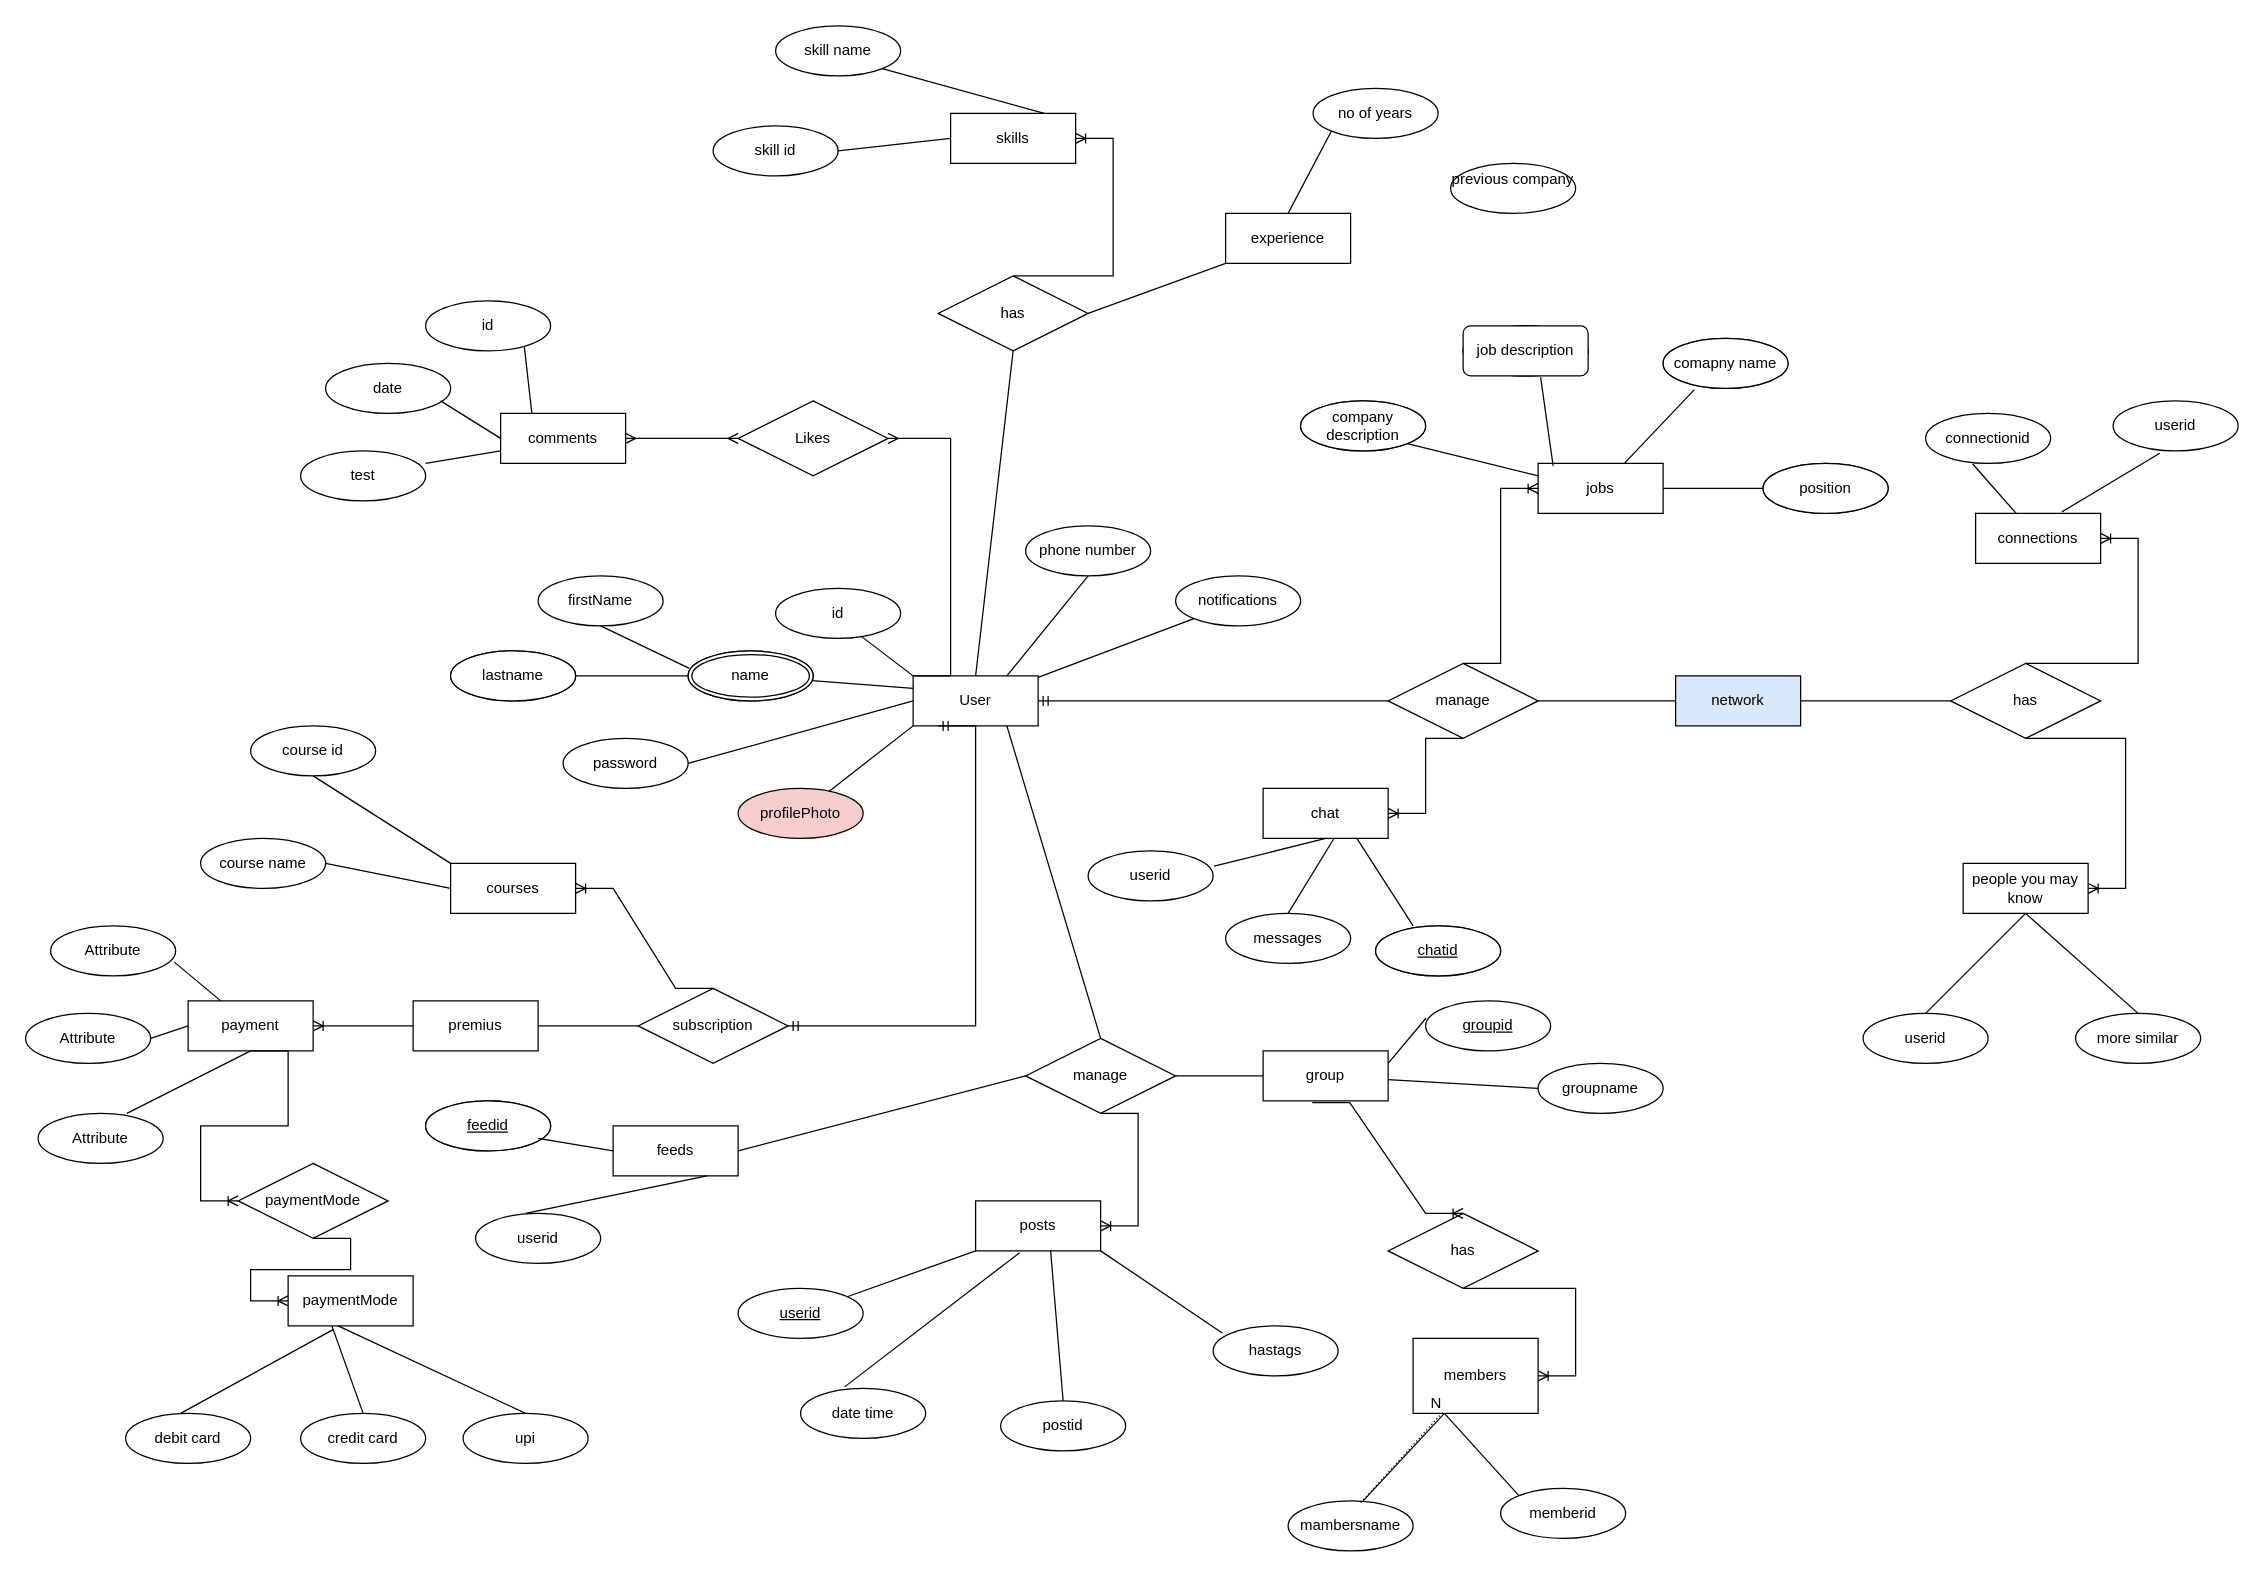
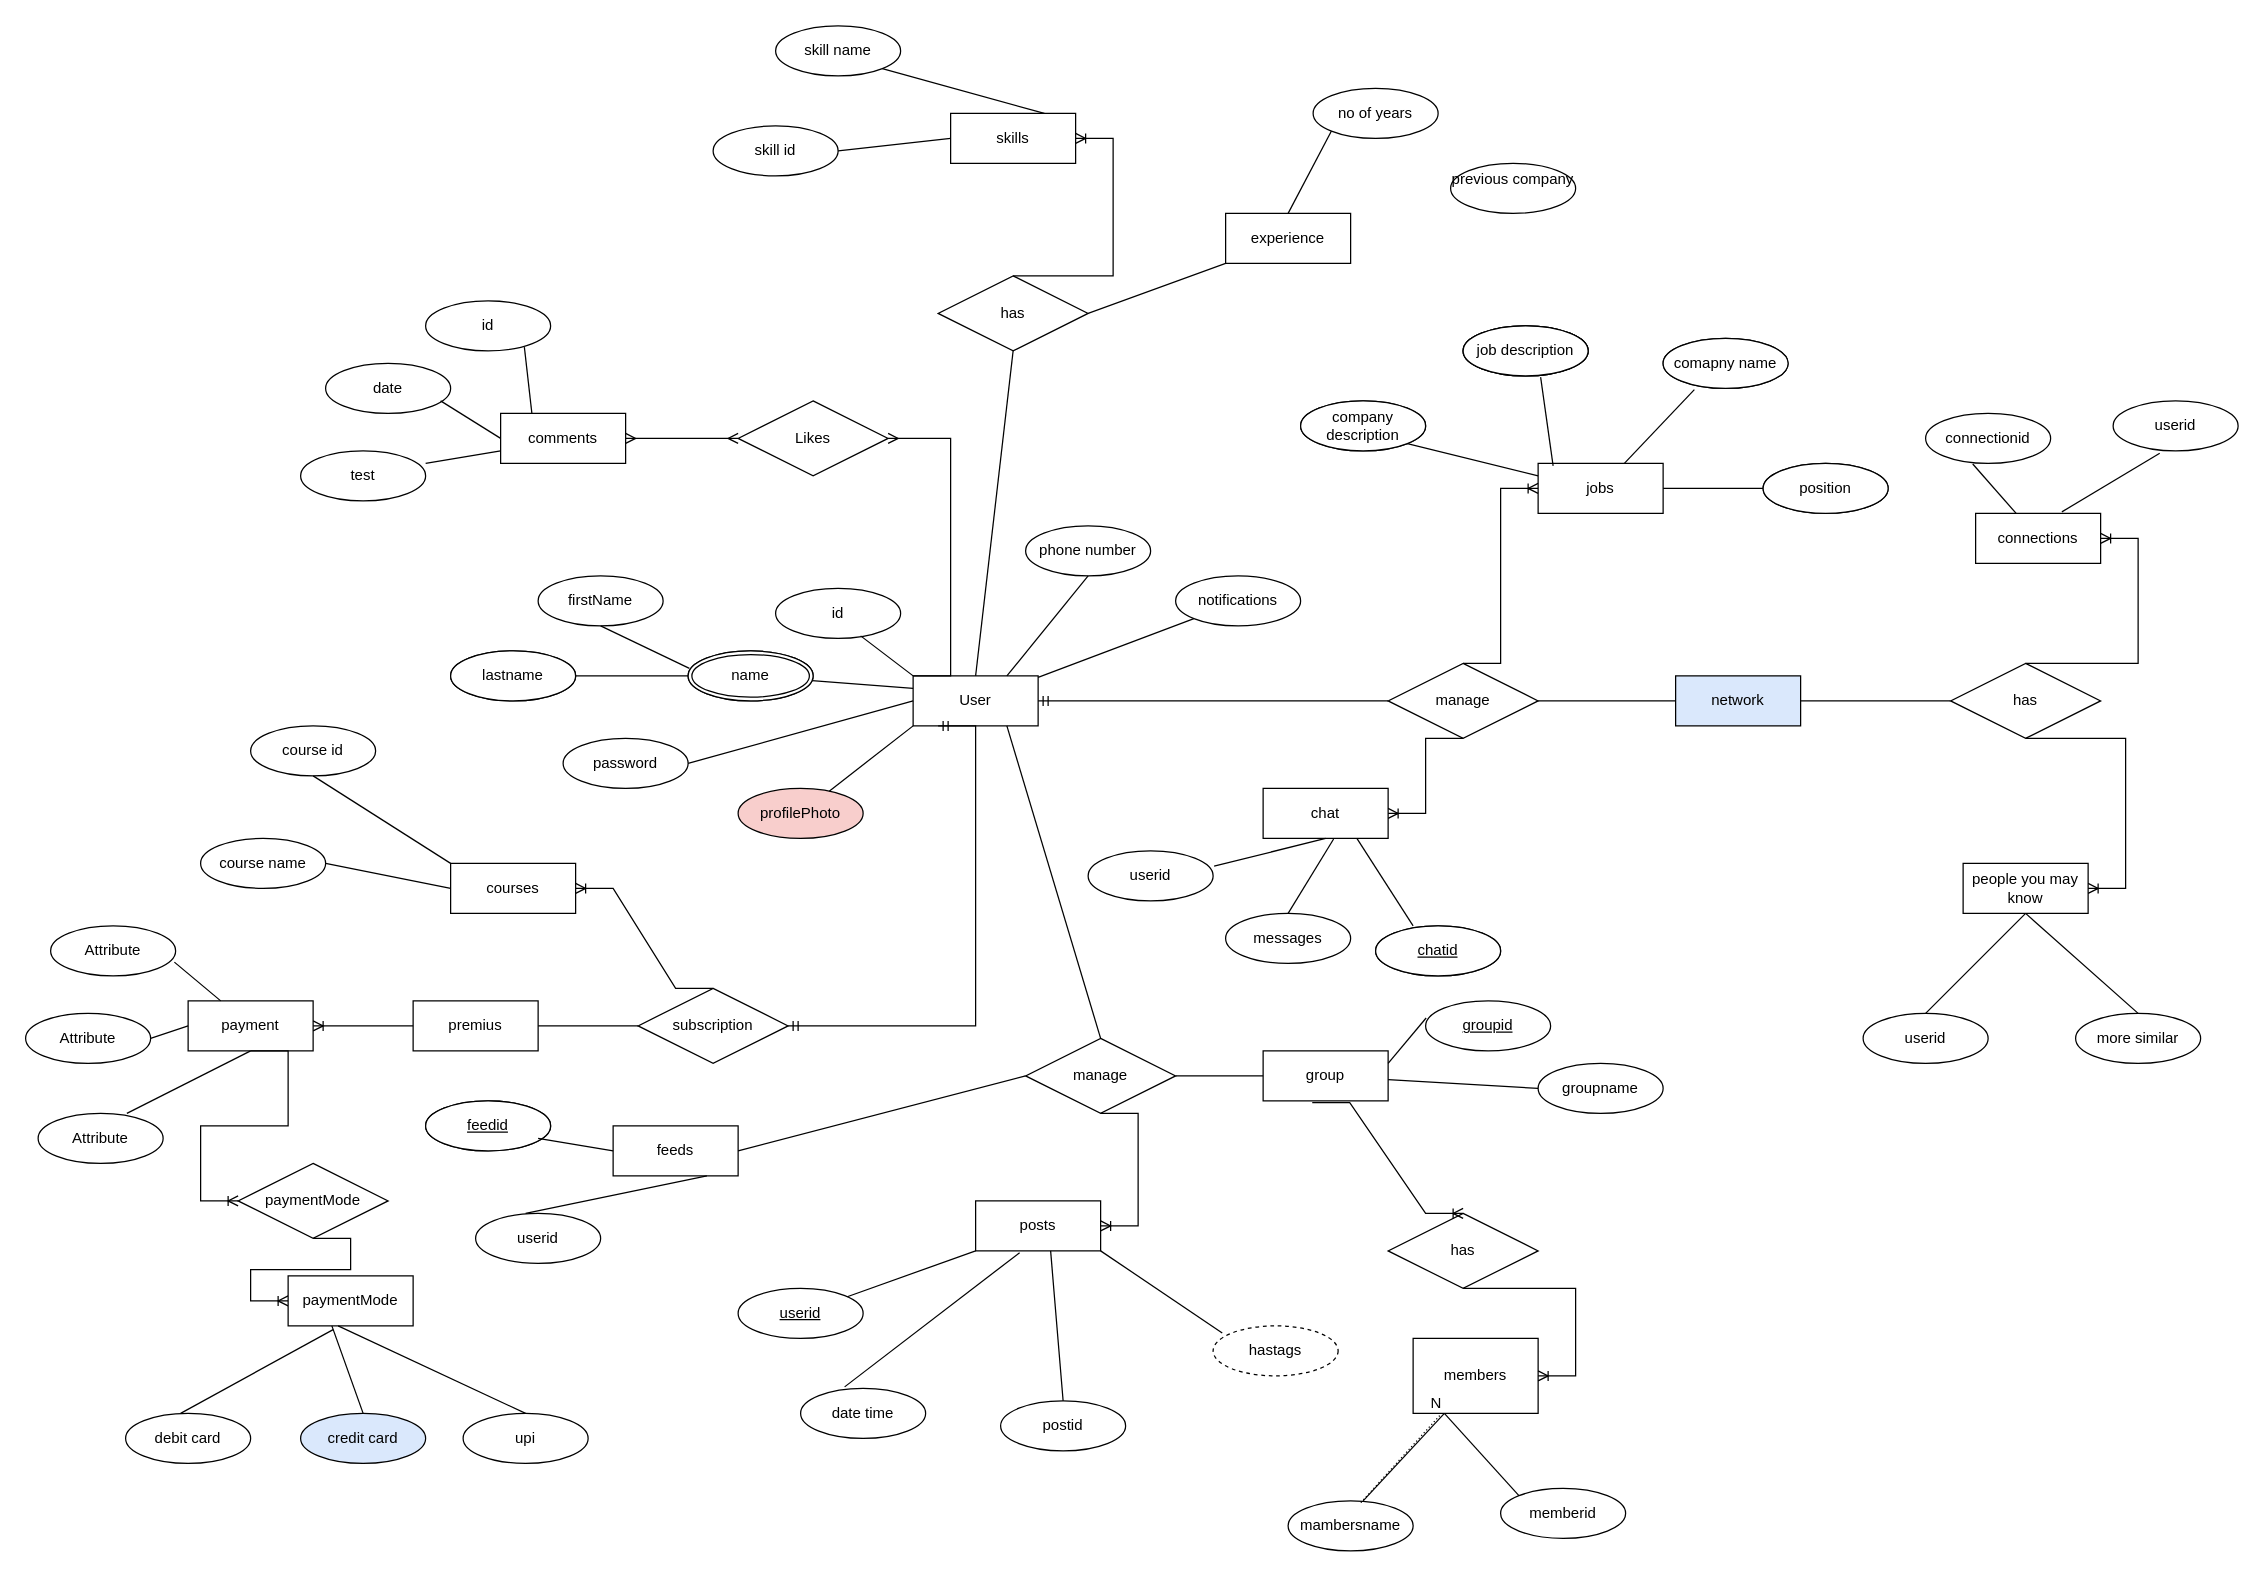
(1526, 351) -> (1526, 351)
(1276, 1351) -> (1276, 1351)
(363, 1438) -> (363, 1438)
